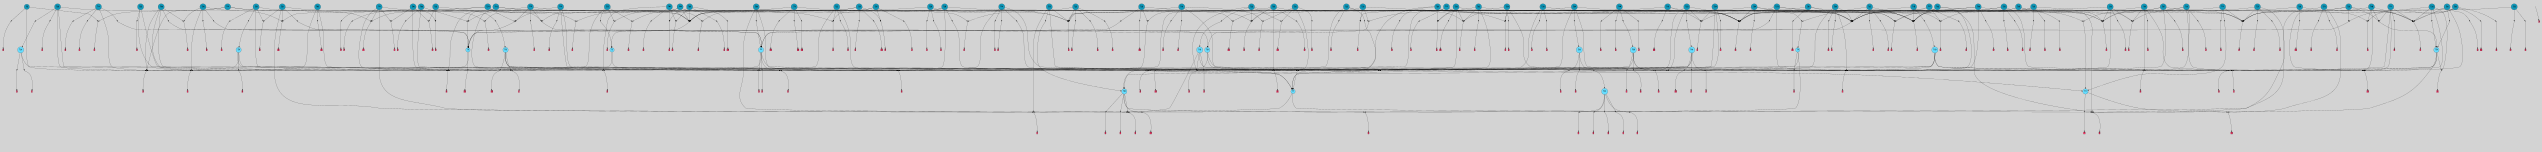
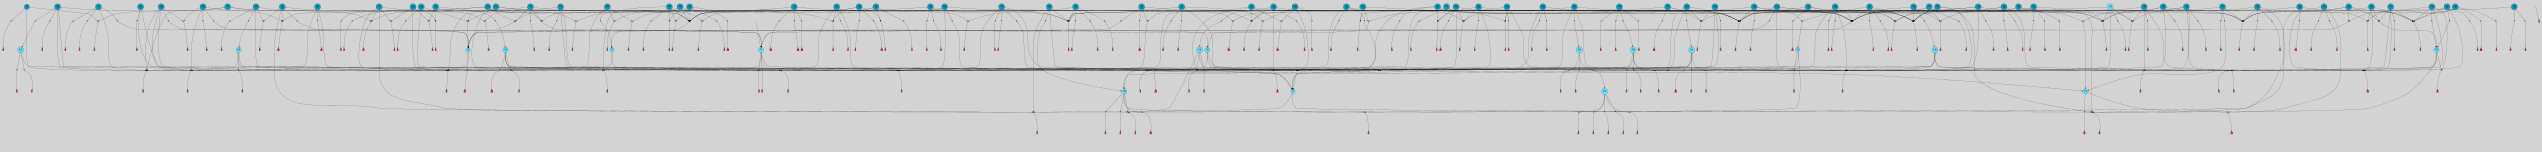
(756, 7) -> none
(2110, 7) -> (2110, 7)
